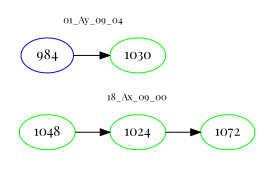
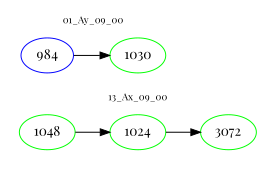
(93, 21) -> (93, 21)
(137, 98) -> (138, 98)
(228, 132) -> (228, 132)
